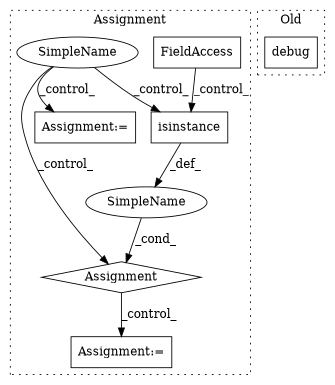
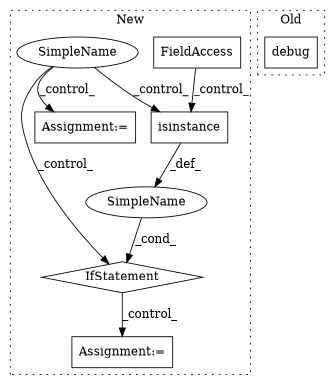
(130, 20) -> (130, 20)
(121, 277) -> (122, 277)
